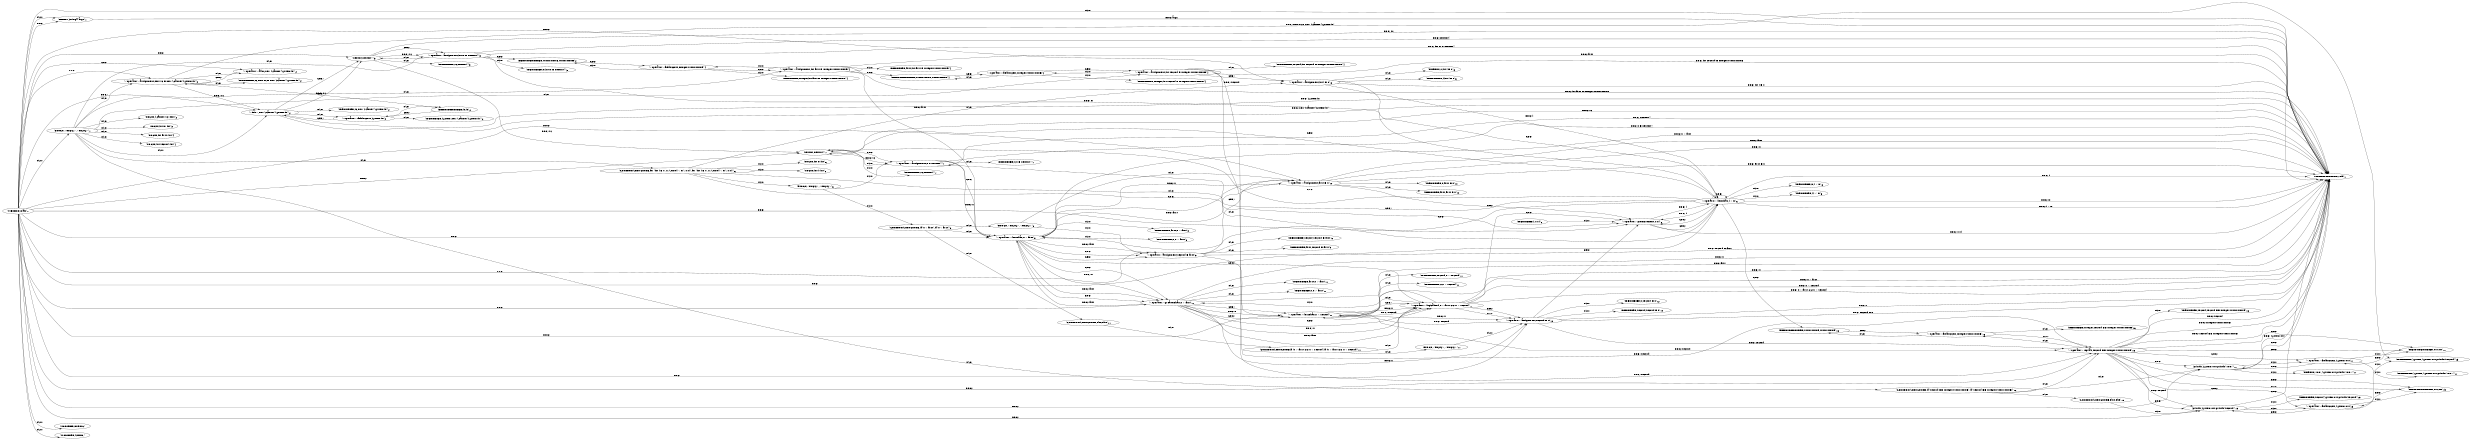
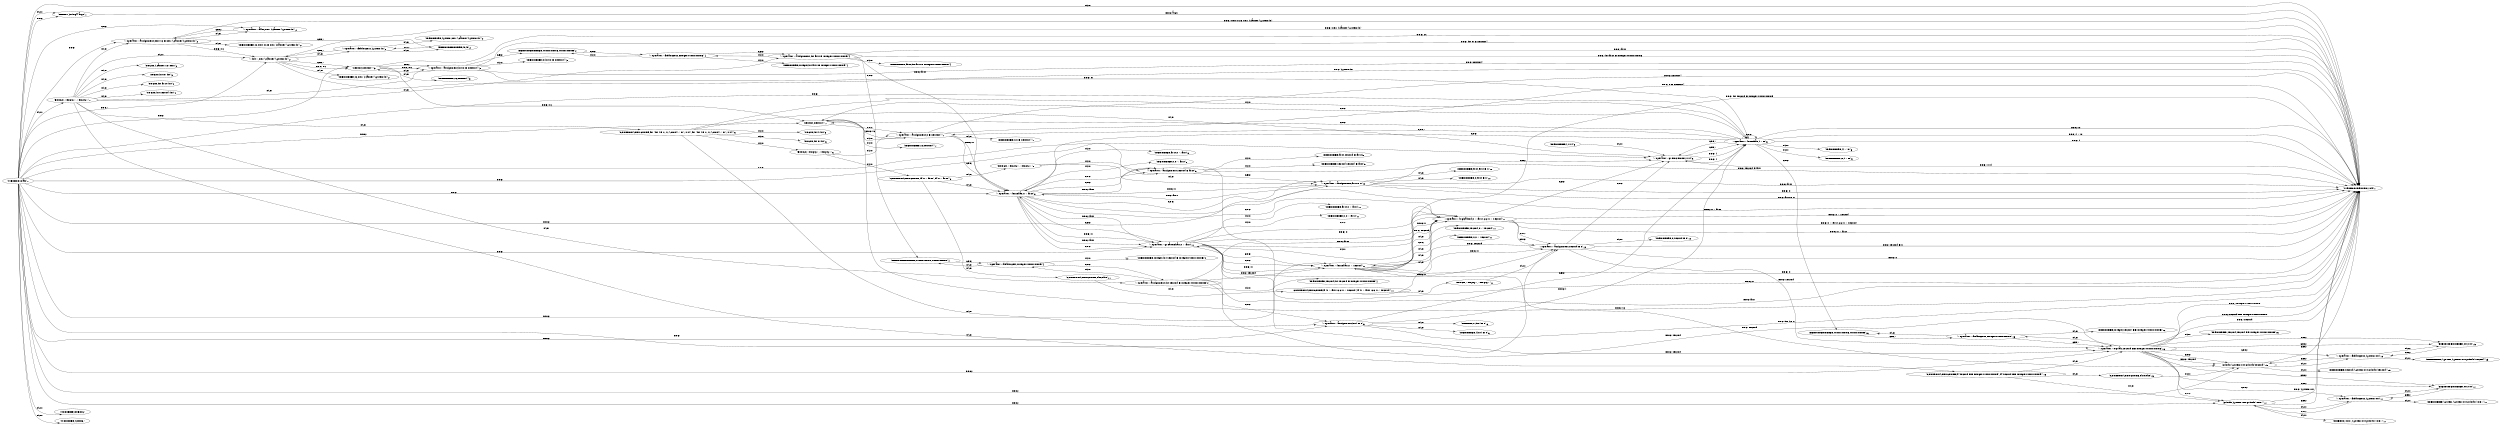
(1412, 25) -> (1325, 22)
(1642, 310) -> none
(1687, 350) -> (1774, 340)
